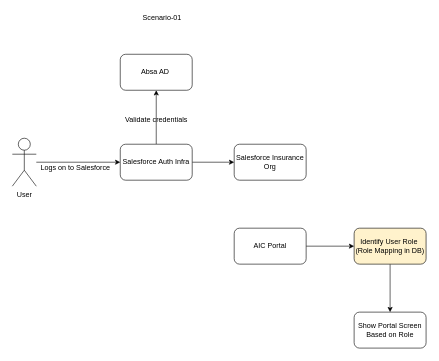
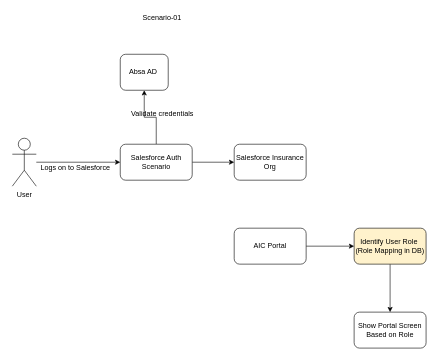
(156, 72) -> (144, 72)
(156, 120) -> (162, 114)
(156, 162) -> (156, 162)
